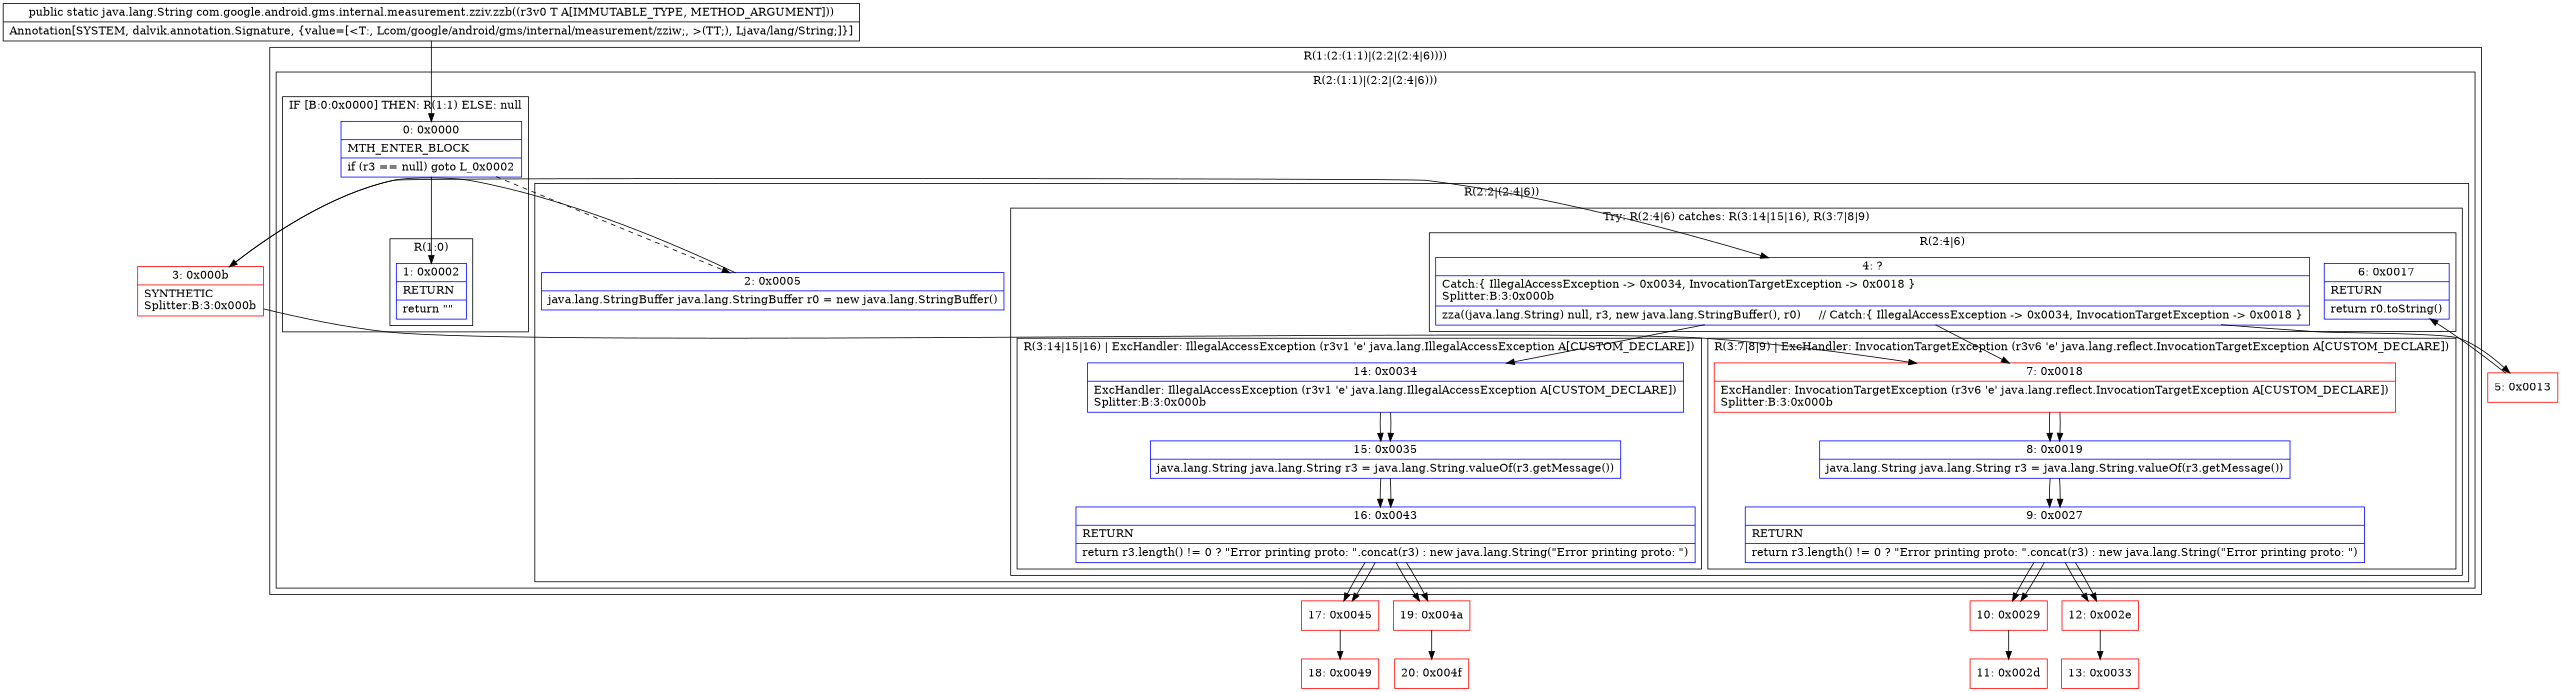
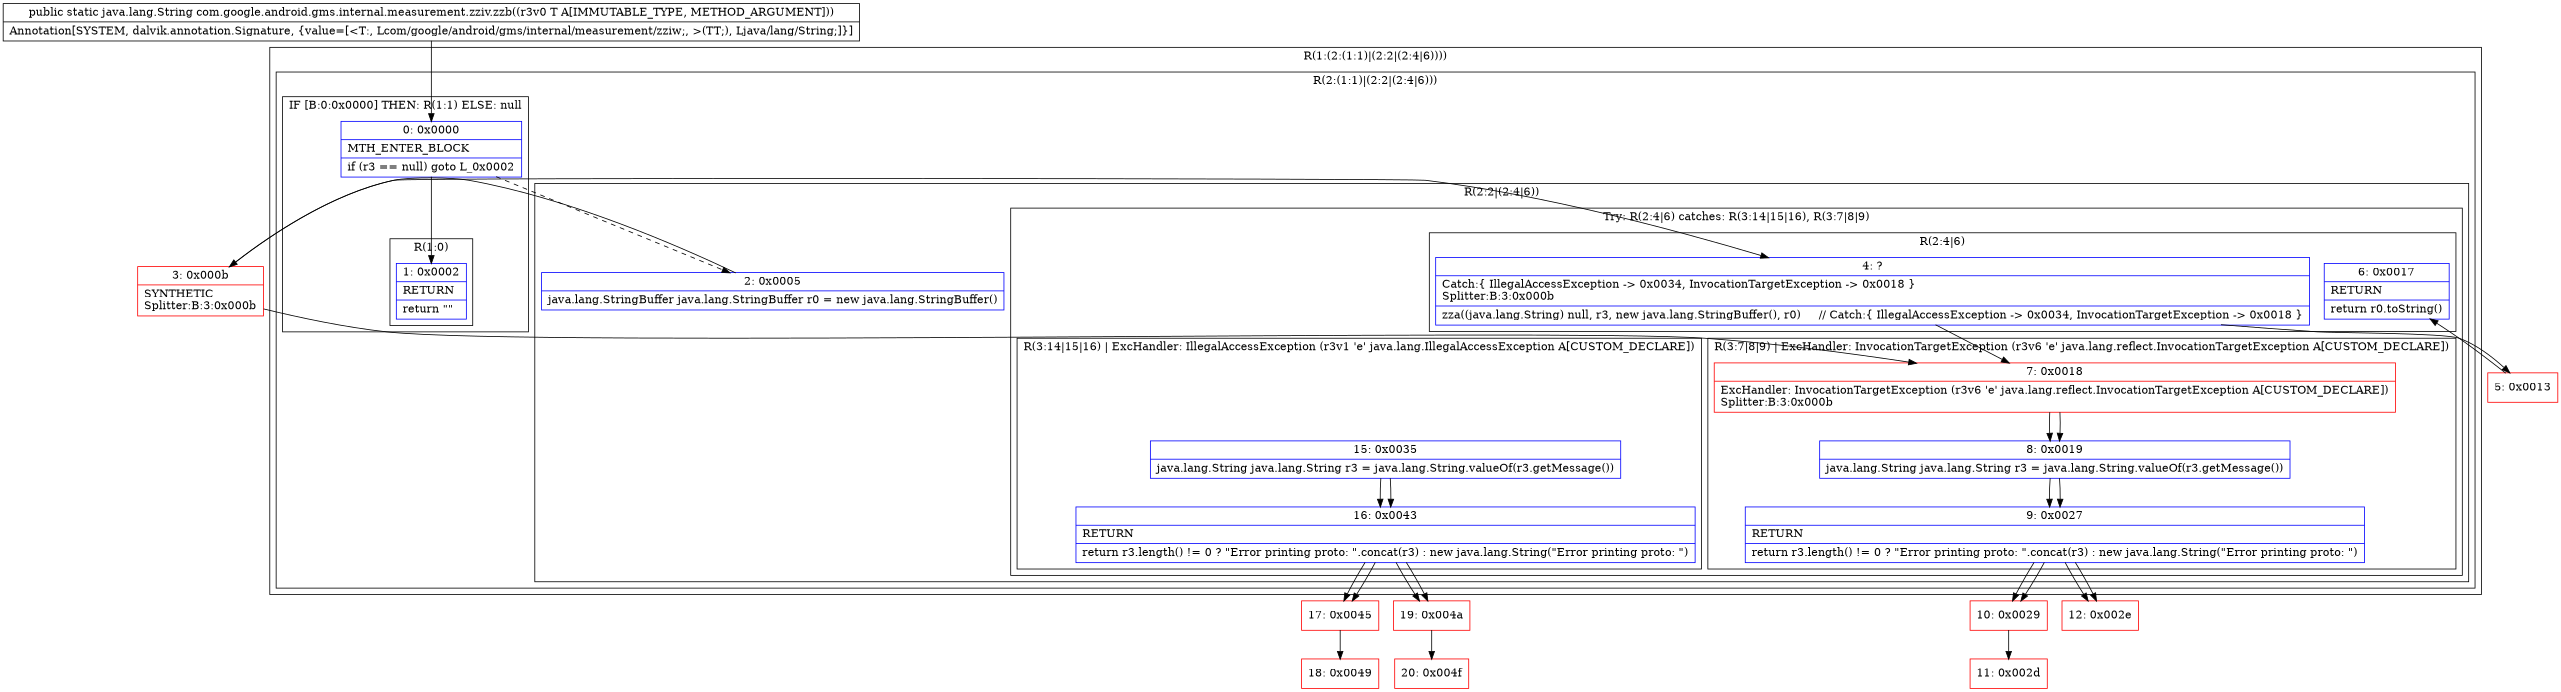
(1386, 388) -> none
(2100, 674) -> none
